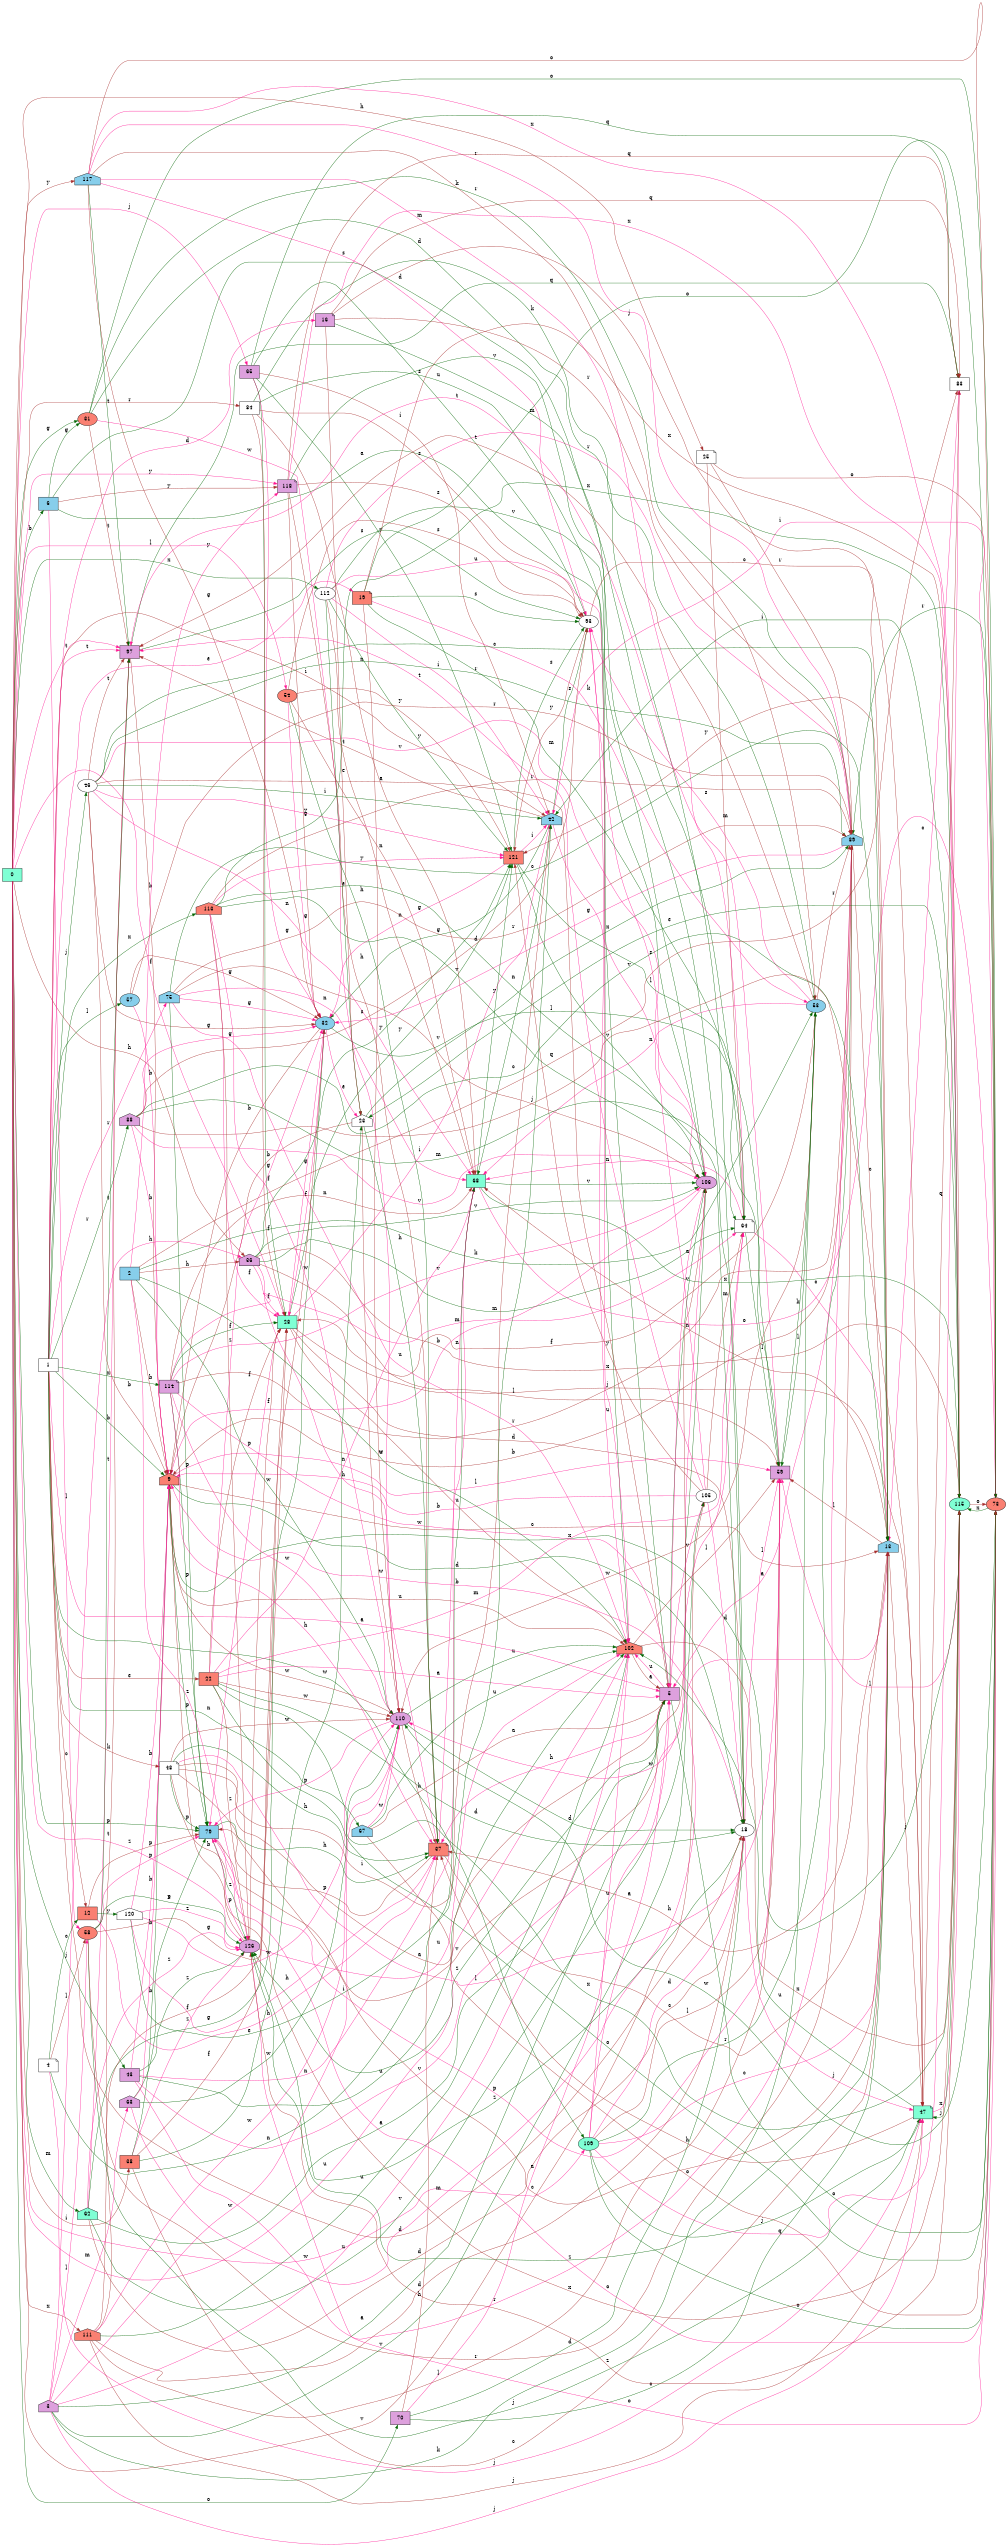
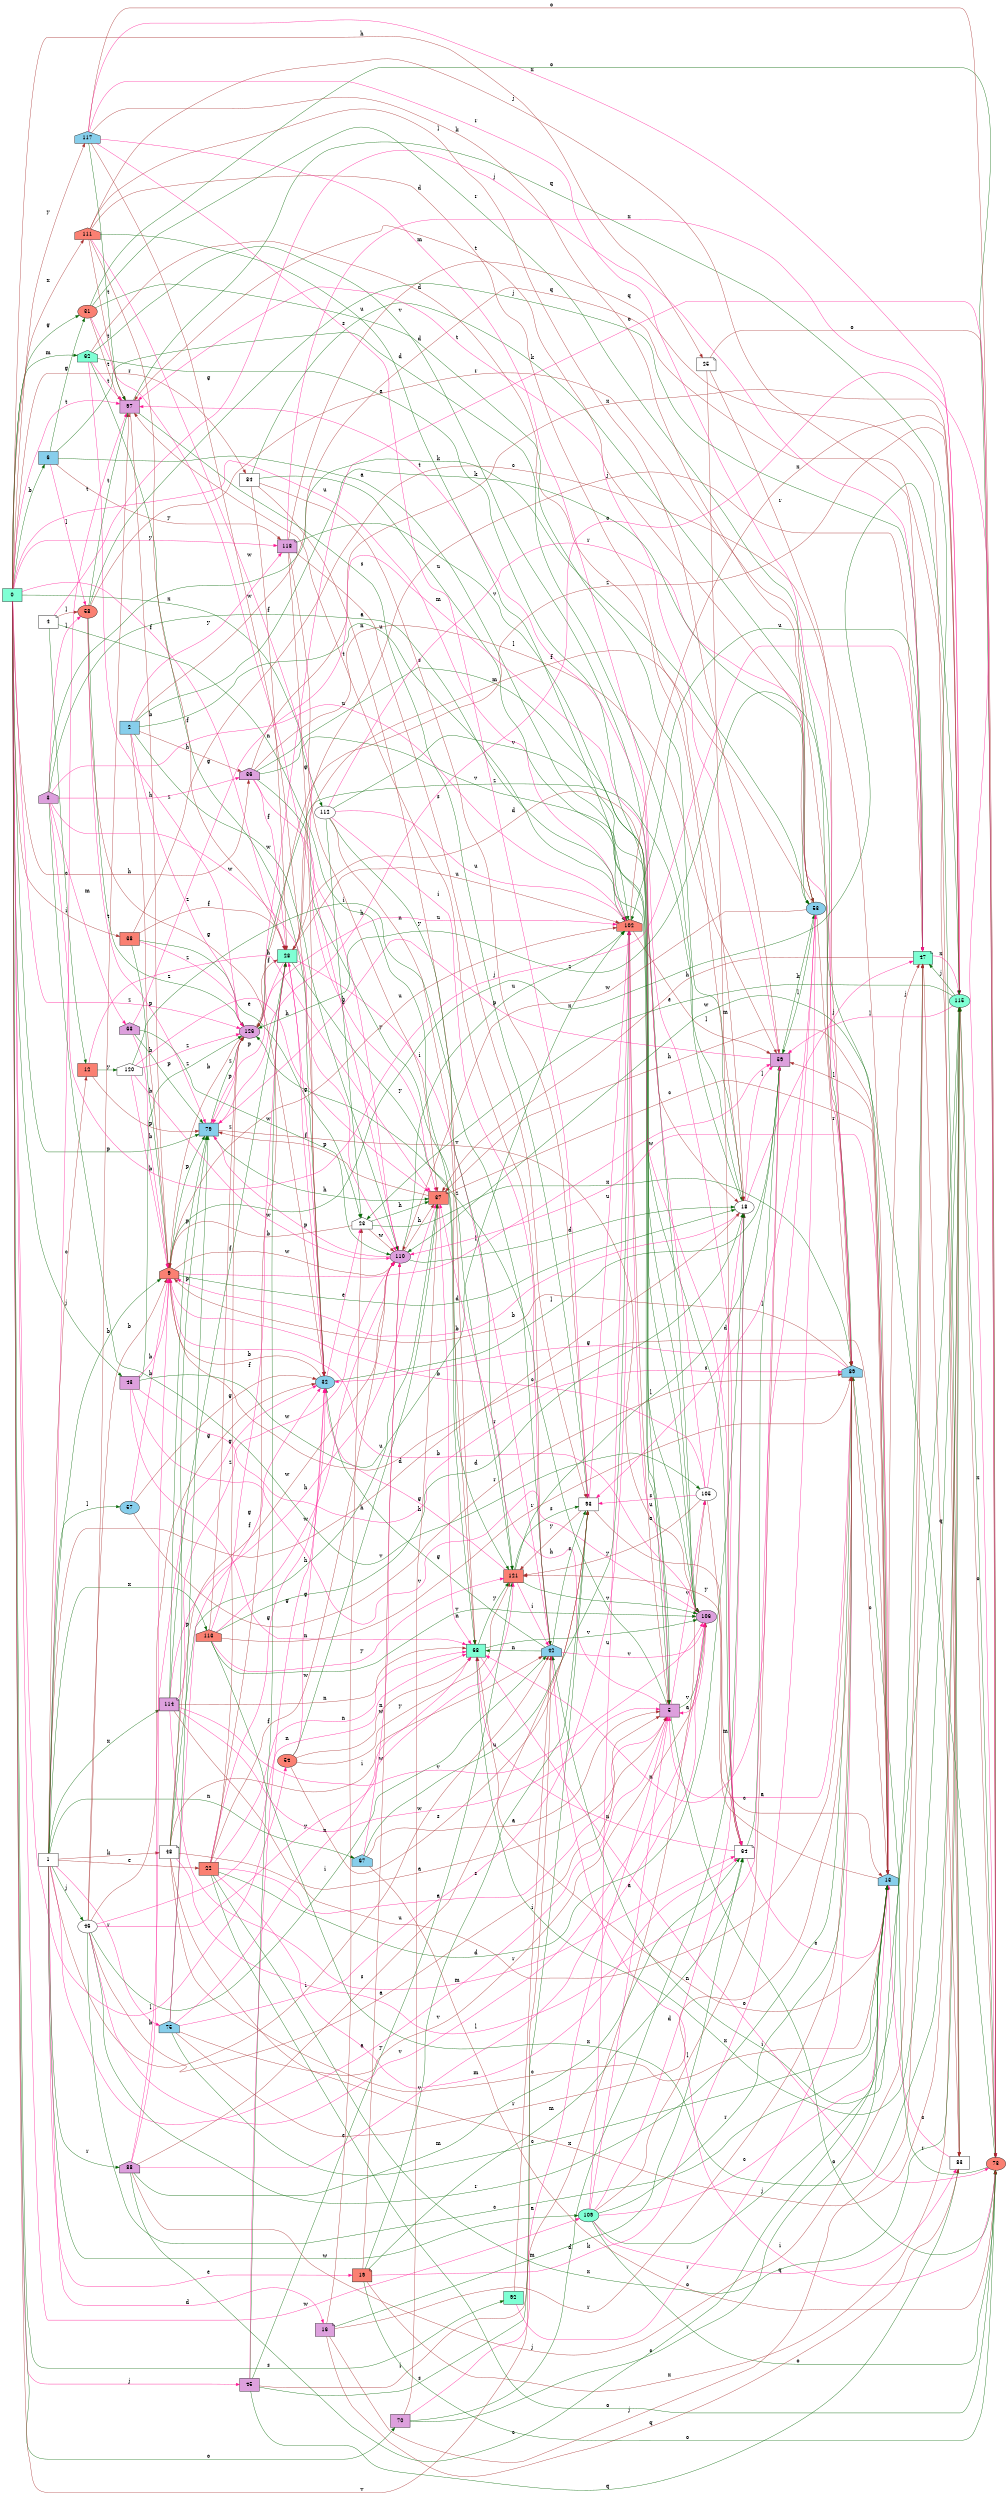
(249, 372) -> (249, 2385)
(589, 622) -> (589, 1504)
none -> (514, 2298)
